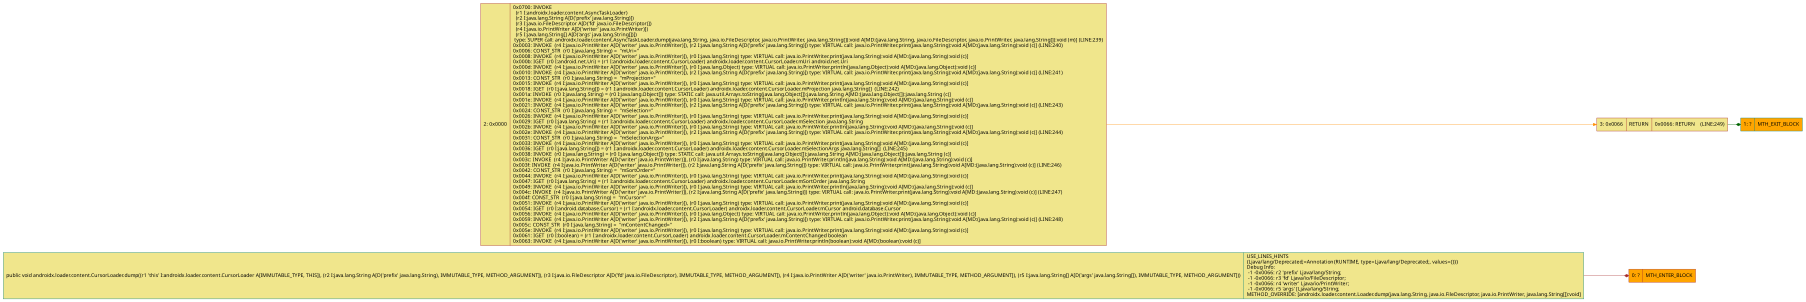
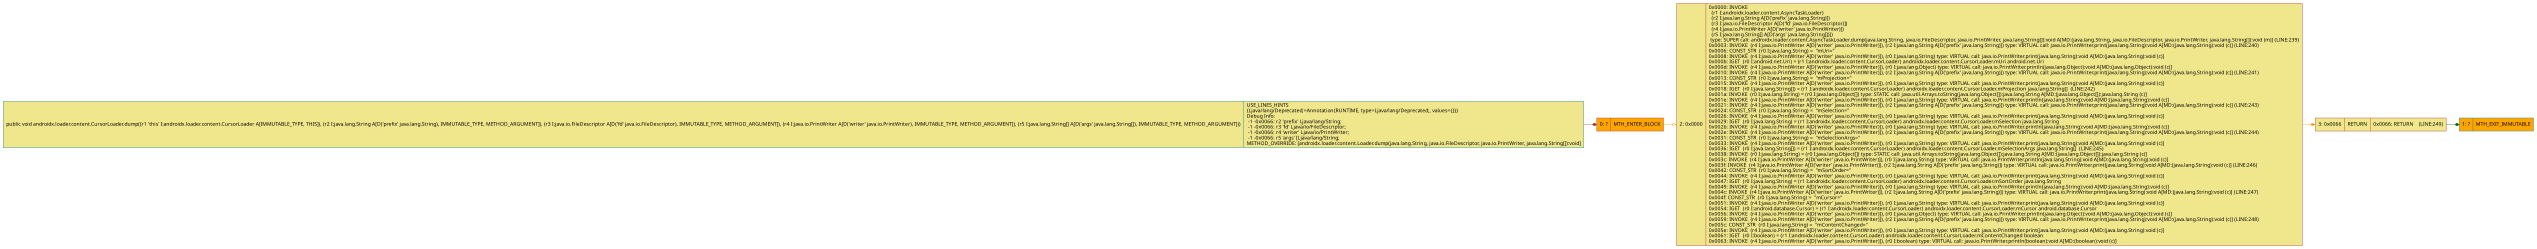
(534, 7) -> (1730, 7)
(1778, 124) -> (2503, 124)
none -> (1668, 125)
